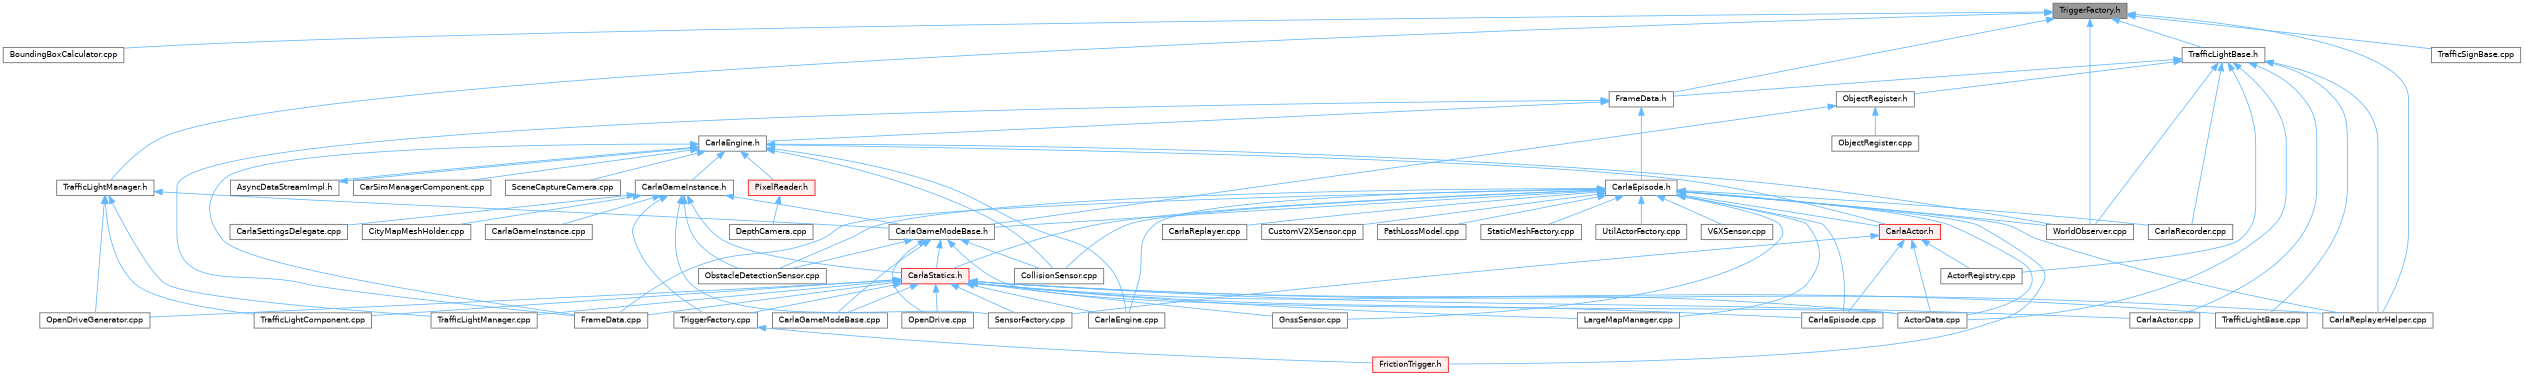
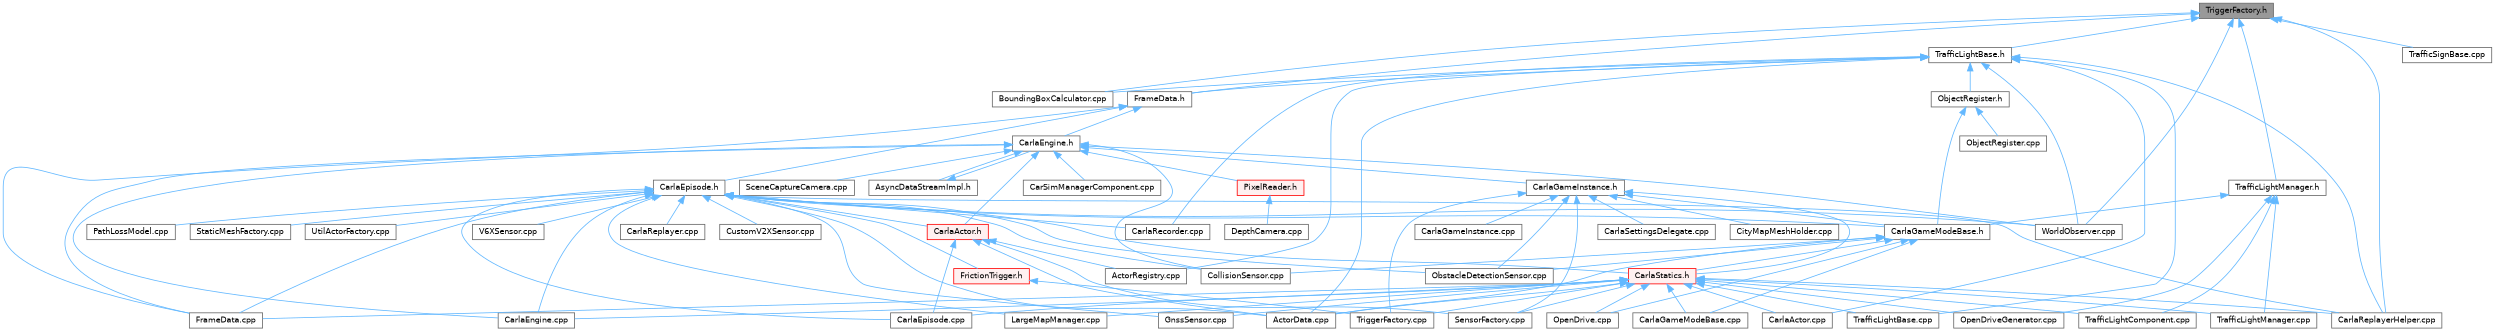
none -> (1516, 70)
(1069, 350) -> (1194, 296)
